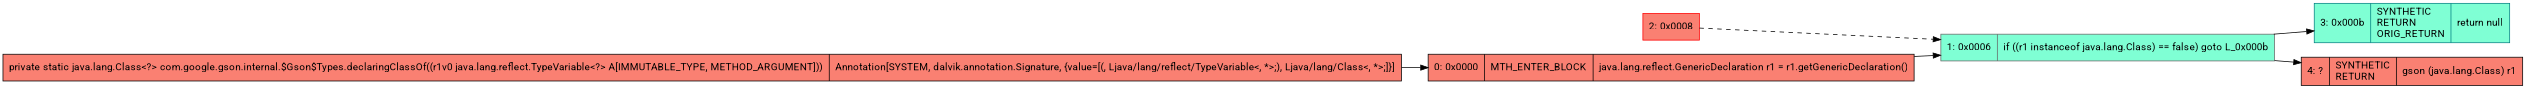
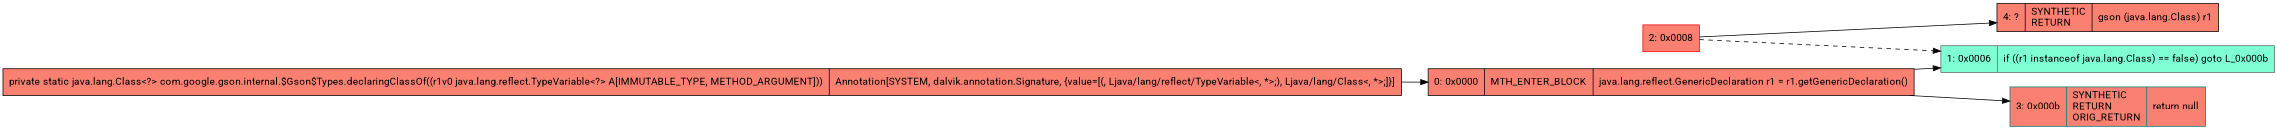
(2412, 23) -> (2108, 107)
(2290, 33) -> (1956, 98)
(2284, 61) -> (1844, 30)
